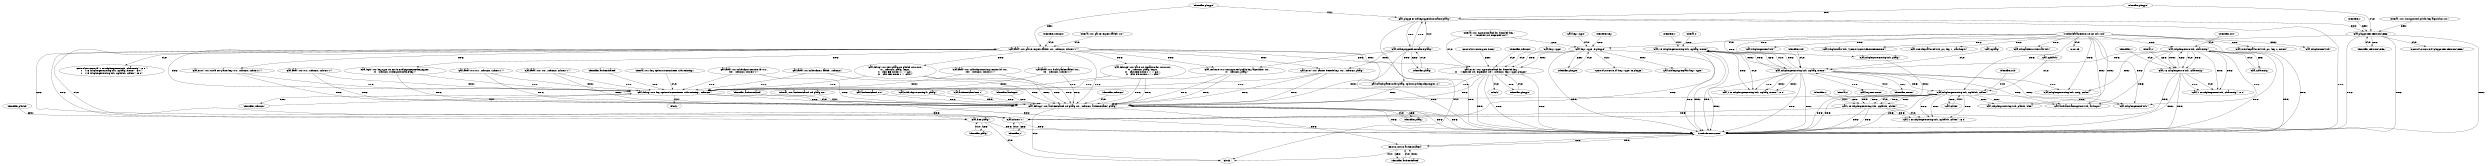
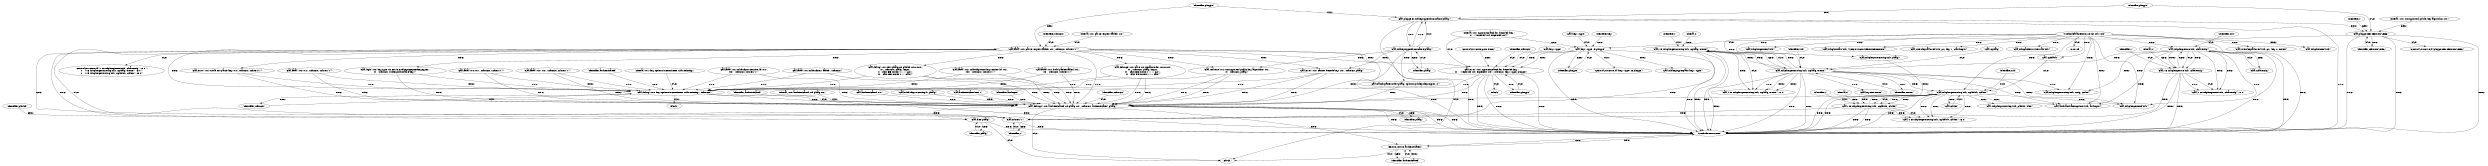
(2102, 94) -> (2081, 54)
